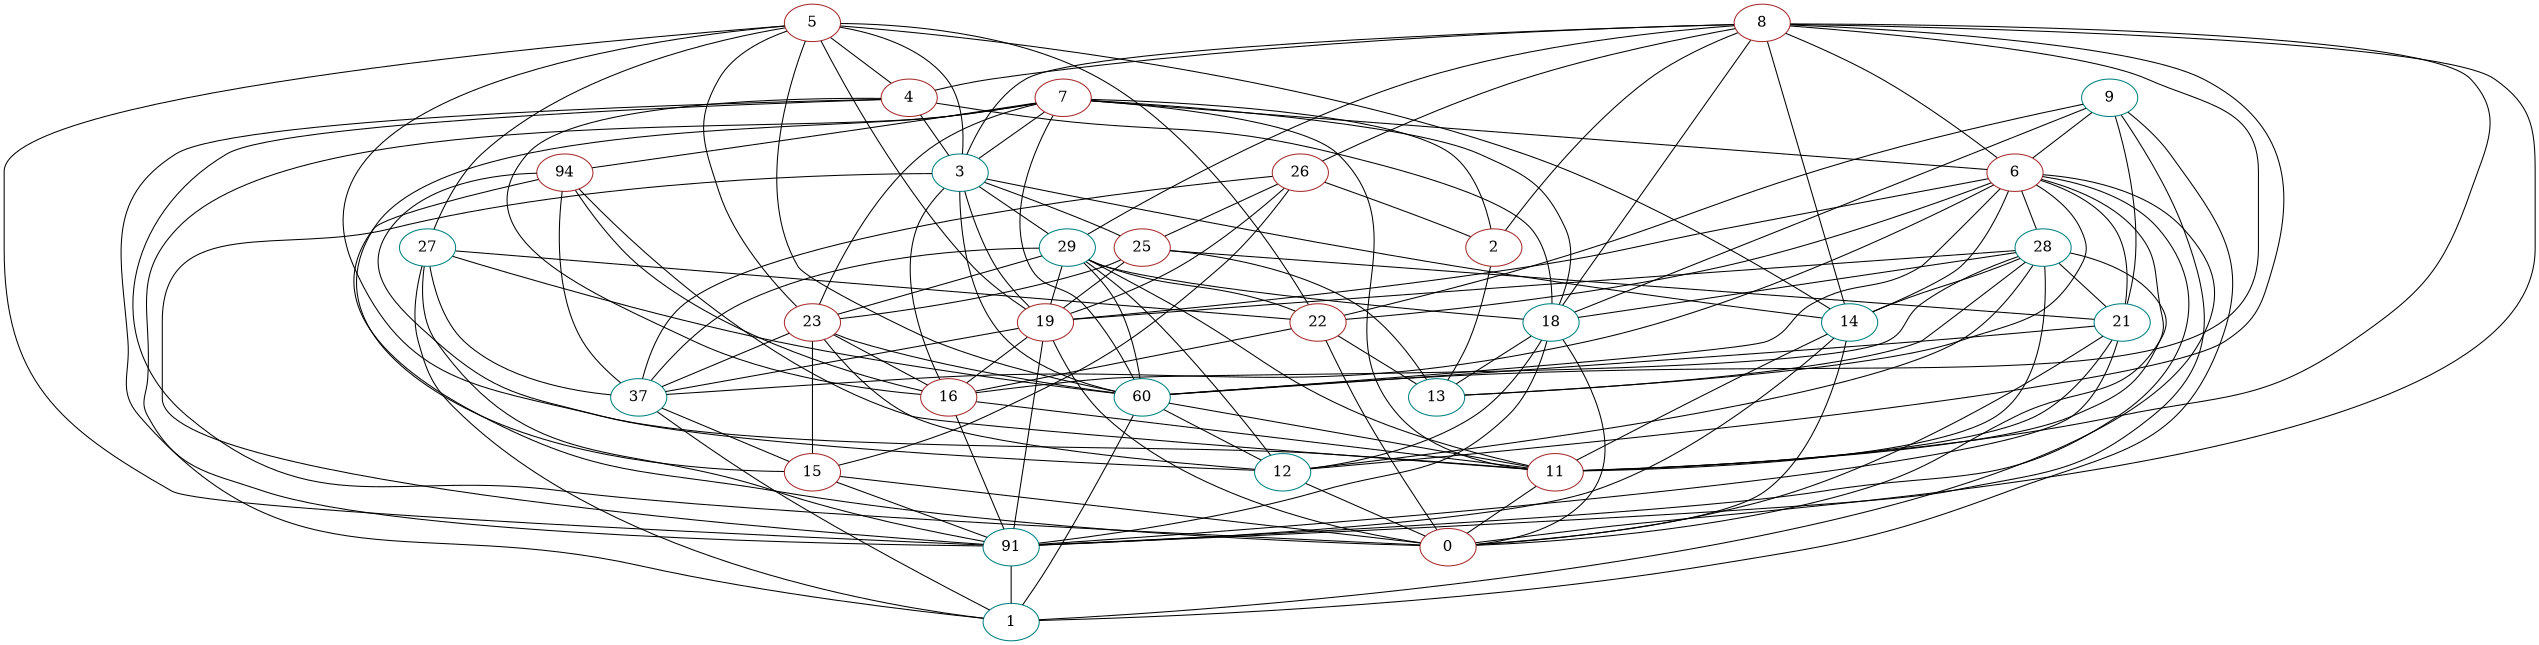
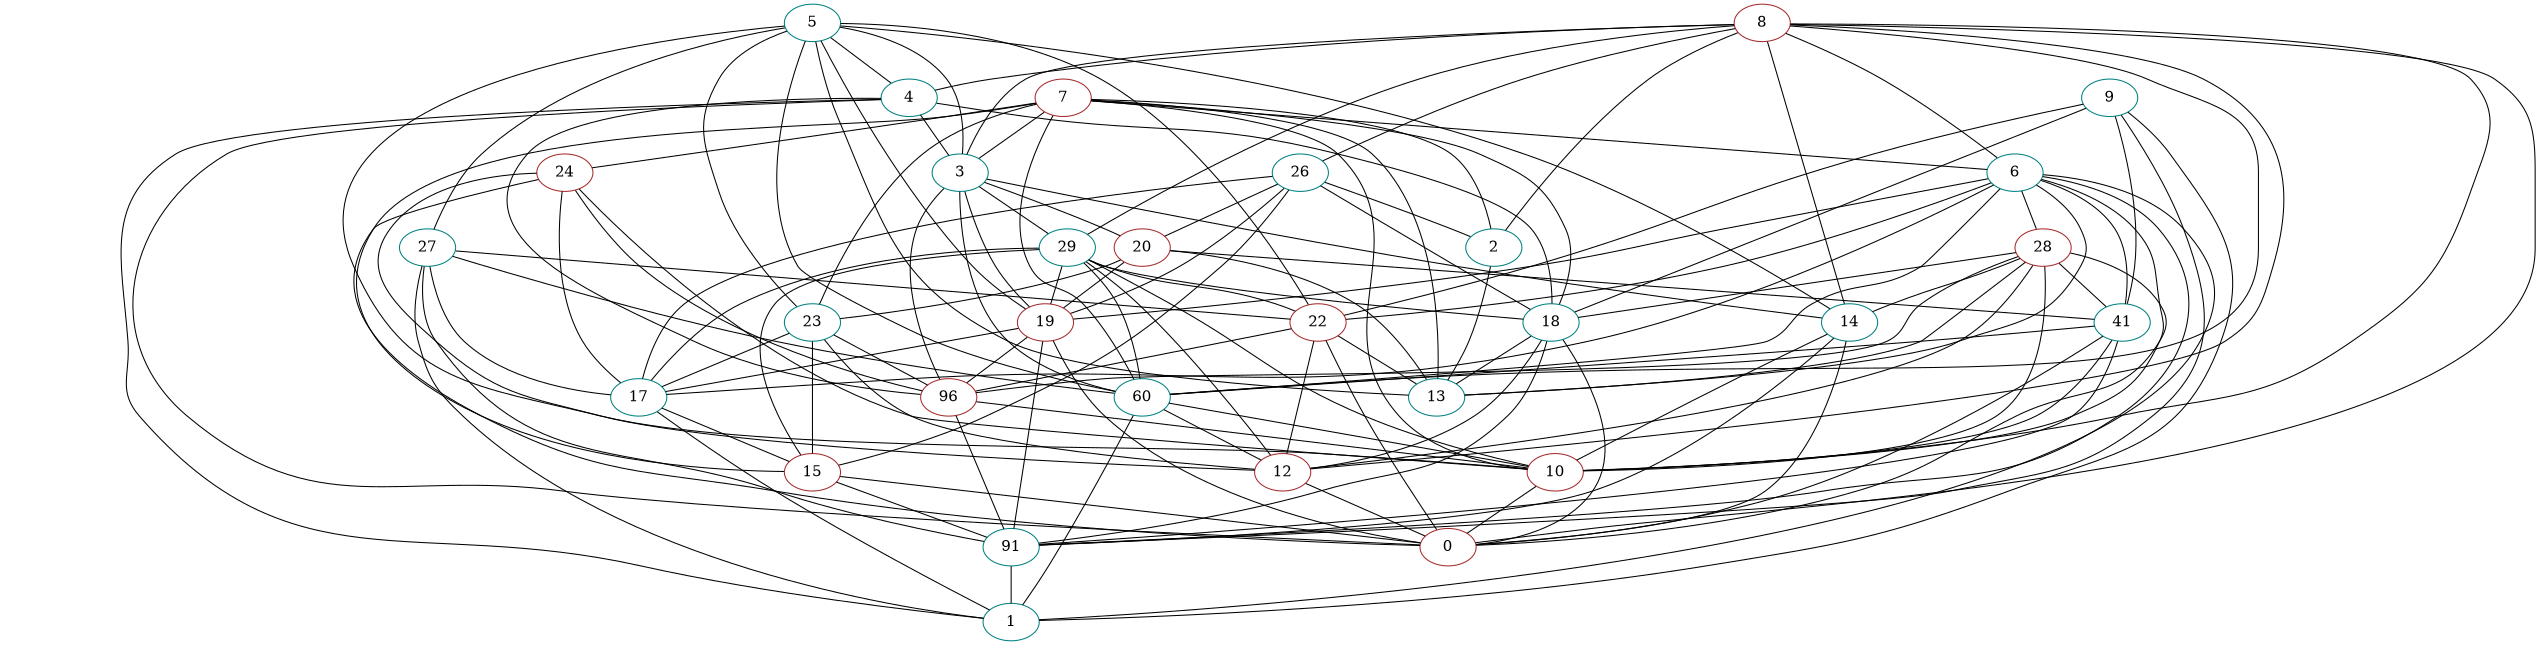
(812, 23) -> (812, 23)
(909, 98) -> (909, 98)
(2062, 135) -> none
(565, 173) -> (565, 173)
(1300, 173) -> (1300, 173)
(1657, 173) -> (1415, 242)
(2015, 173) -> (2015, 173)
(1142, 248) -> (1142, 248)
(1494, 248) -> (1494, 248)
(2043, 248) -> (2043, 248)
(1957, 269) -> none
(945, 284) -> (793, 290)
(1521, 286) -> none
(147, 312) -> (1339, 137)
(812, 322) -> (812, 322)
(2122, 322) -> (2122, 322)
(953, 365) -> none
(29, 368) -> (973, 322)
(162, 372) -> none
(639, 397) -> (639, 397)
(949, 397) -> (949, 397)
none -> (1300, 397)
(1283, 472) -> (1283, 472)
(1555, 472) -> (1555, 472)
